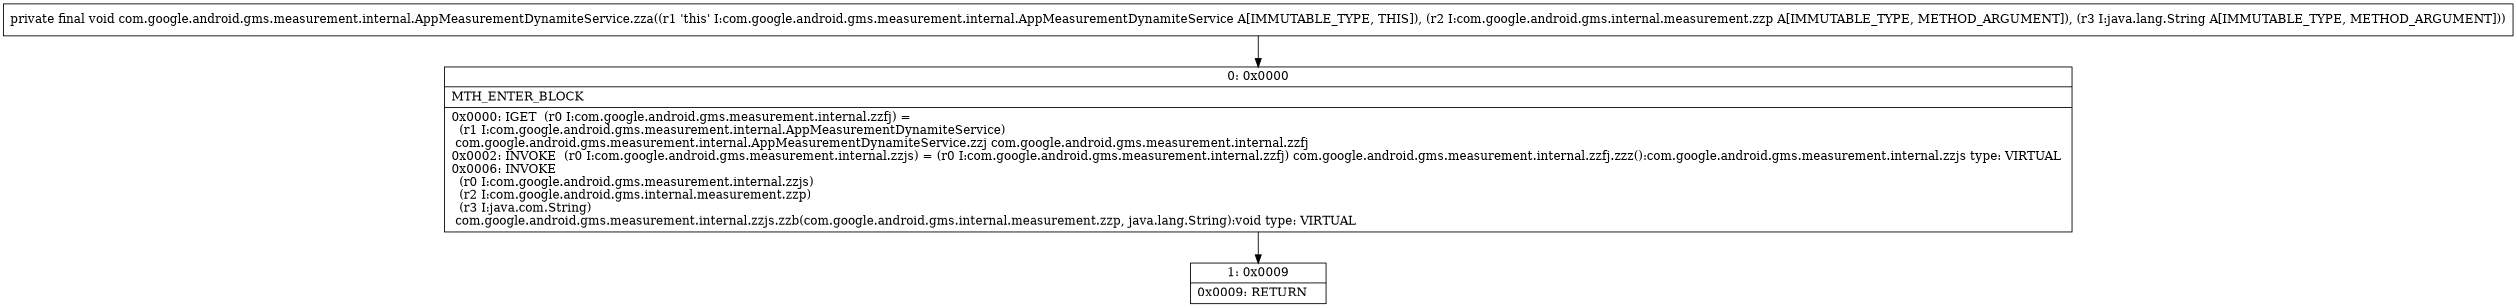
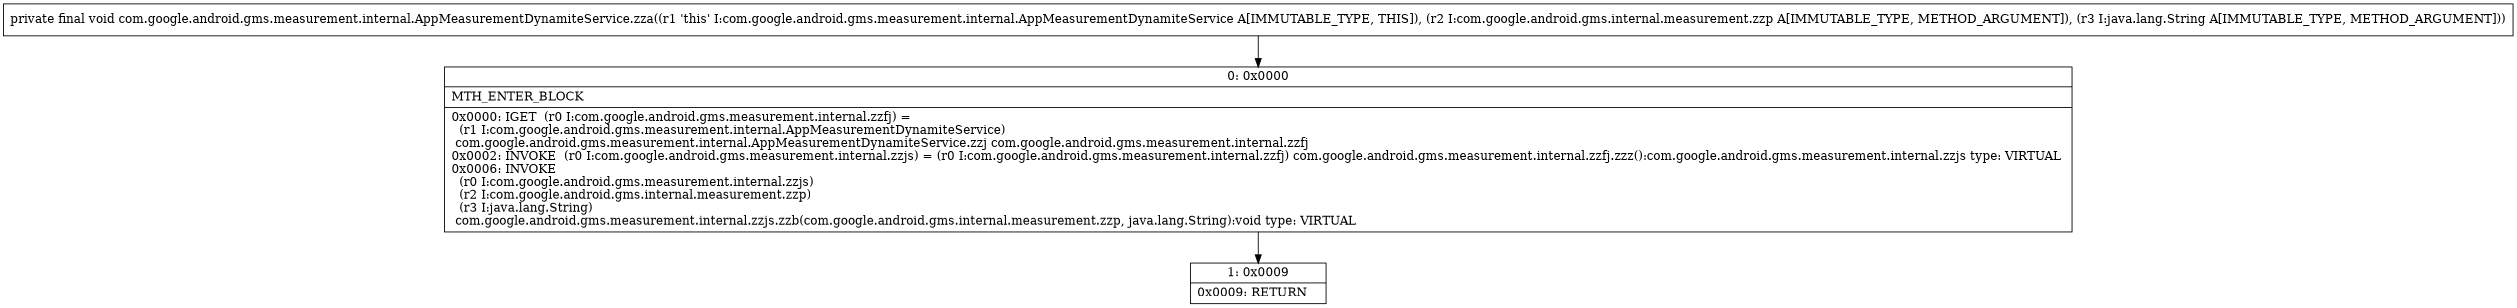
(522, 208) -> (522, 208)
